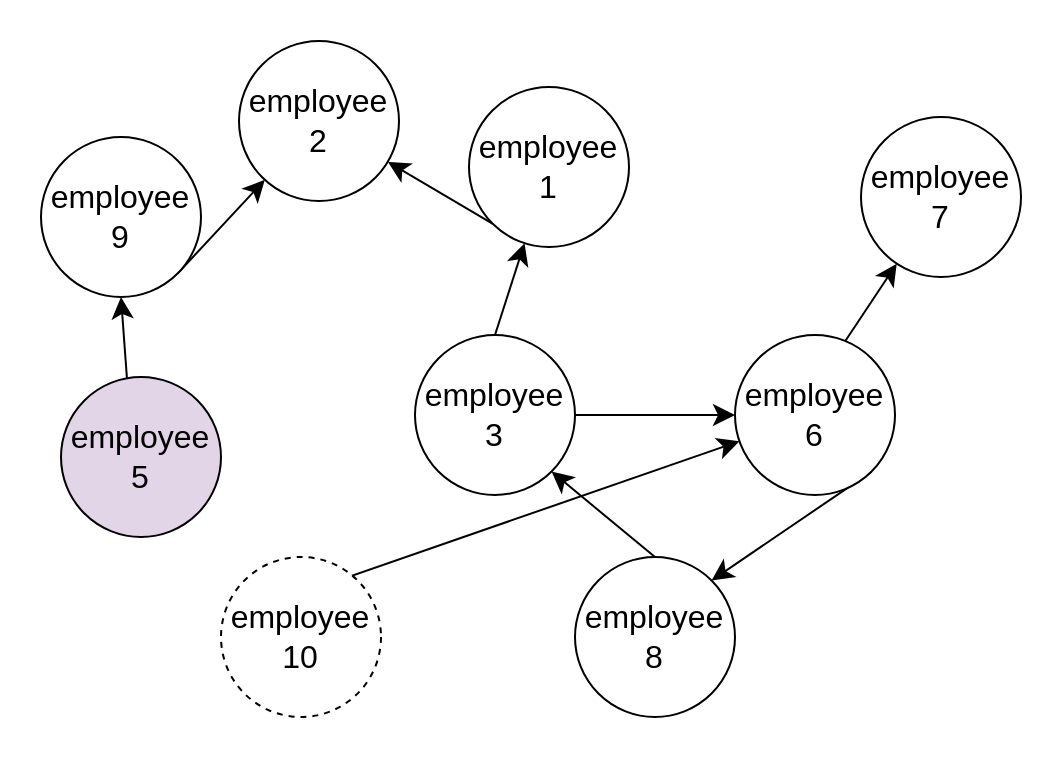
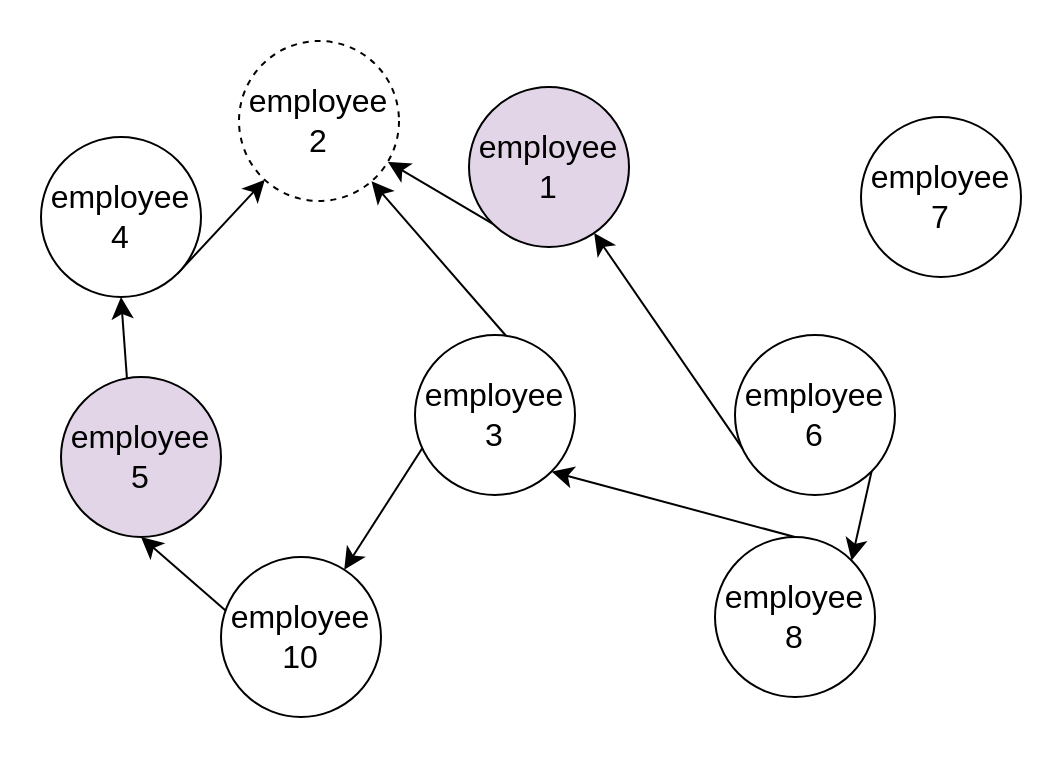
(319, 121) -> (319, 121)
(549, 167) -> (549, 167)
(121, 217) -> (121, 217)
(507, 296) -> (388, 502)
(867, 309) -> (672, 346)
(646, 415) -> (439, 258)
(477, 532) -> (190, 579)
(301, 637) -> (301, 637)
(655, 637) -> (795, 617)
